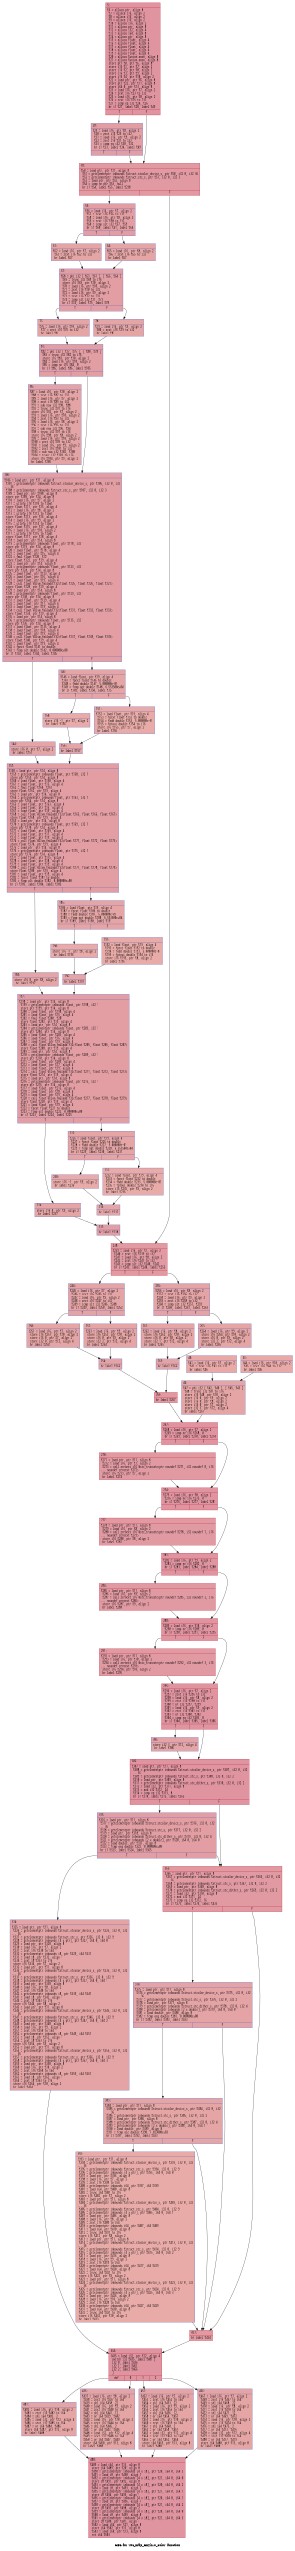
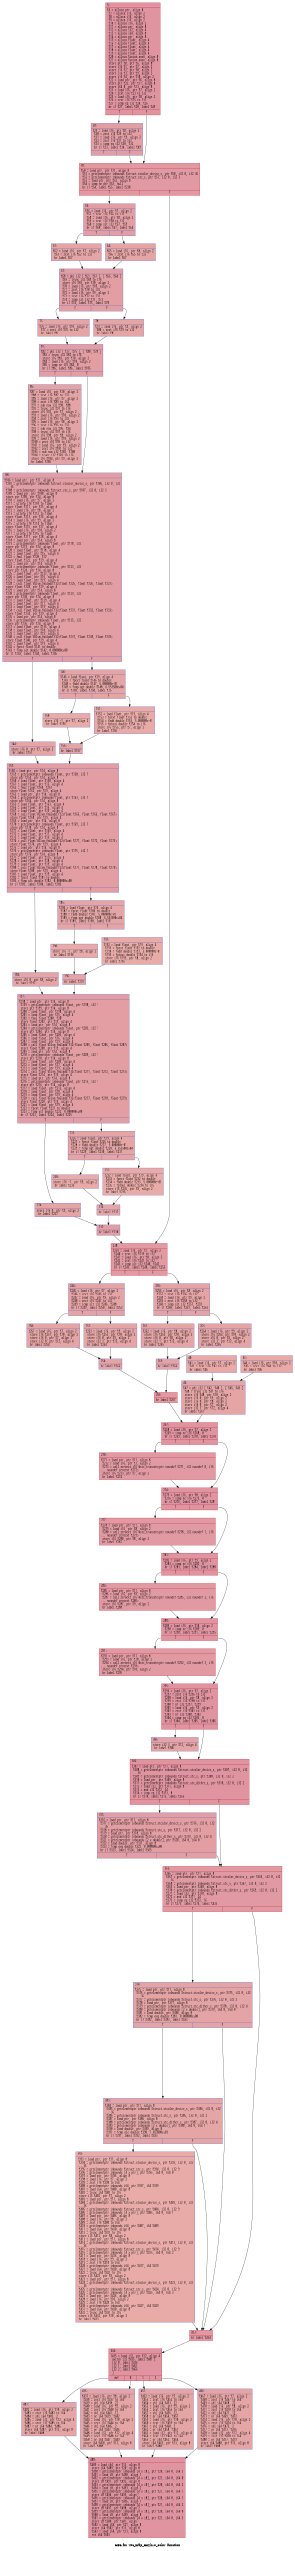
(70, 2005) -> none
